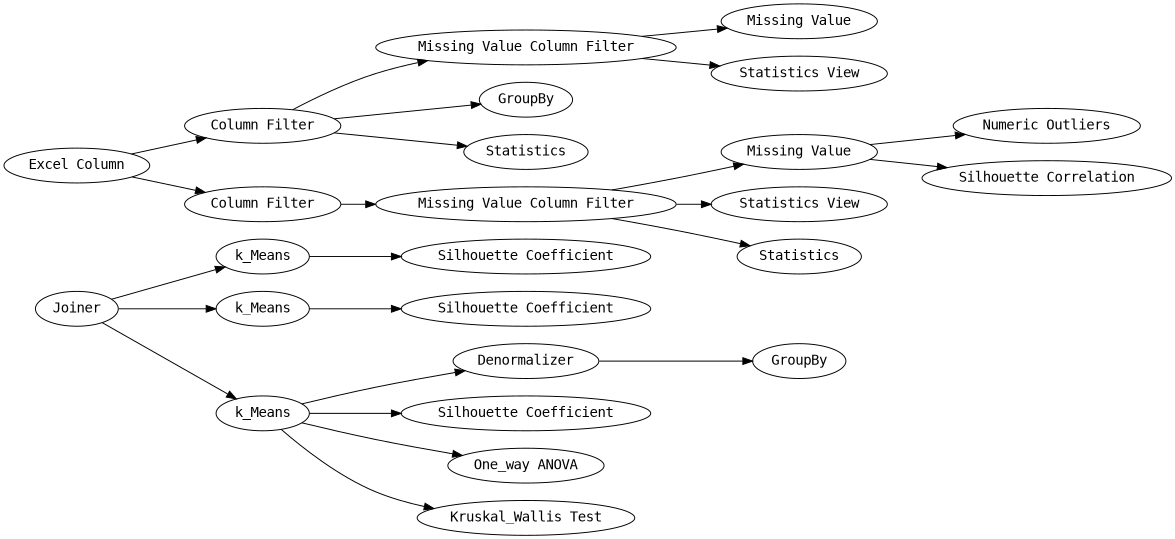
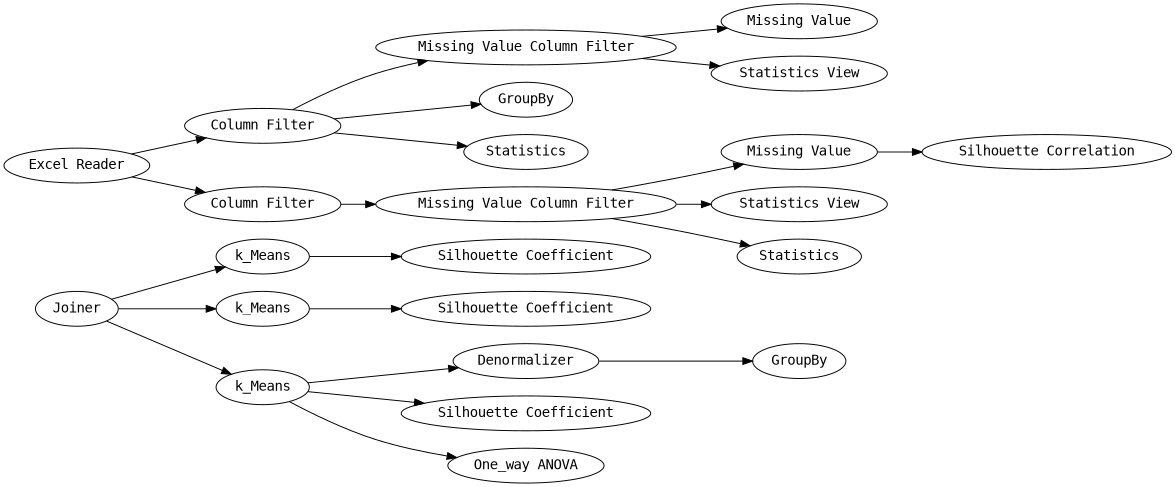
(1047, 126) -> none
(77, 166) -> (77, 166)
(526, 518) -> none
